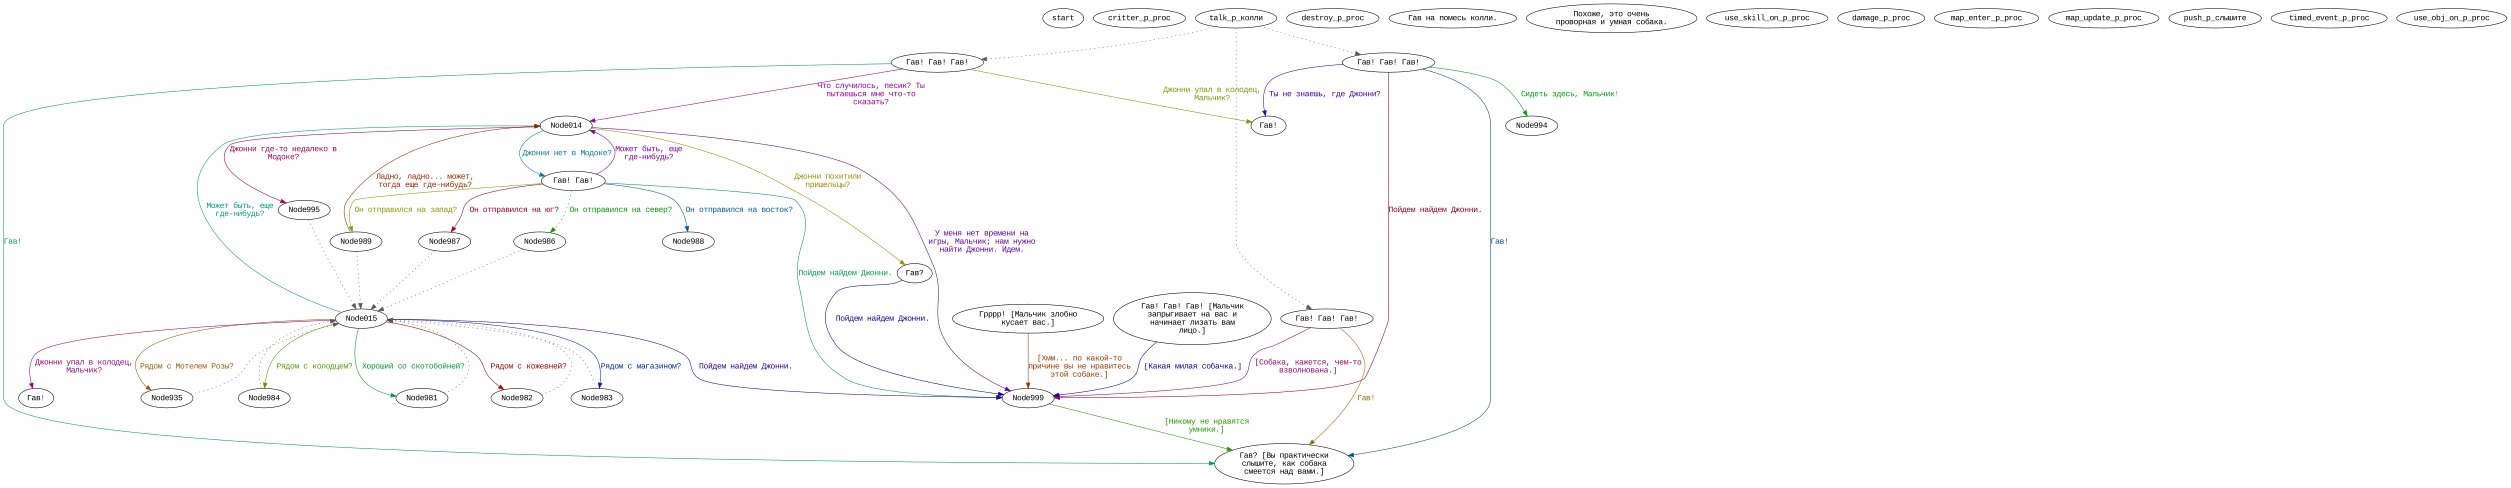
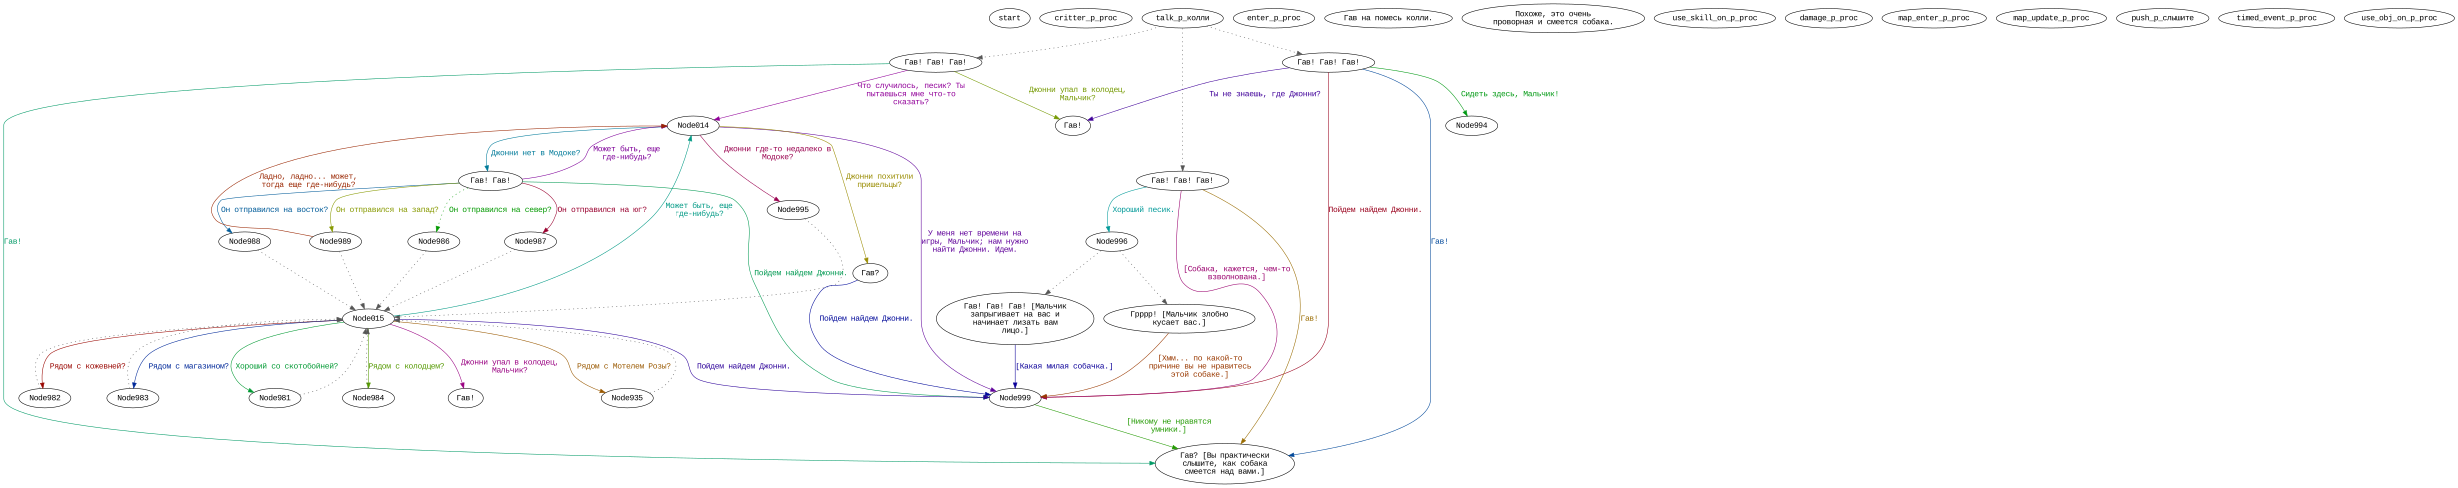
(1333, 18) -> (1274, 18)
(1612, 18) -> (1553, 18)
none -> (1112, 242)
none -> (304, 279)
